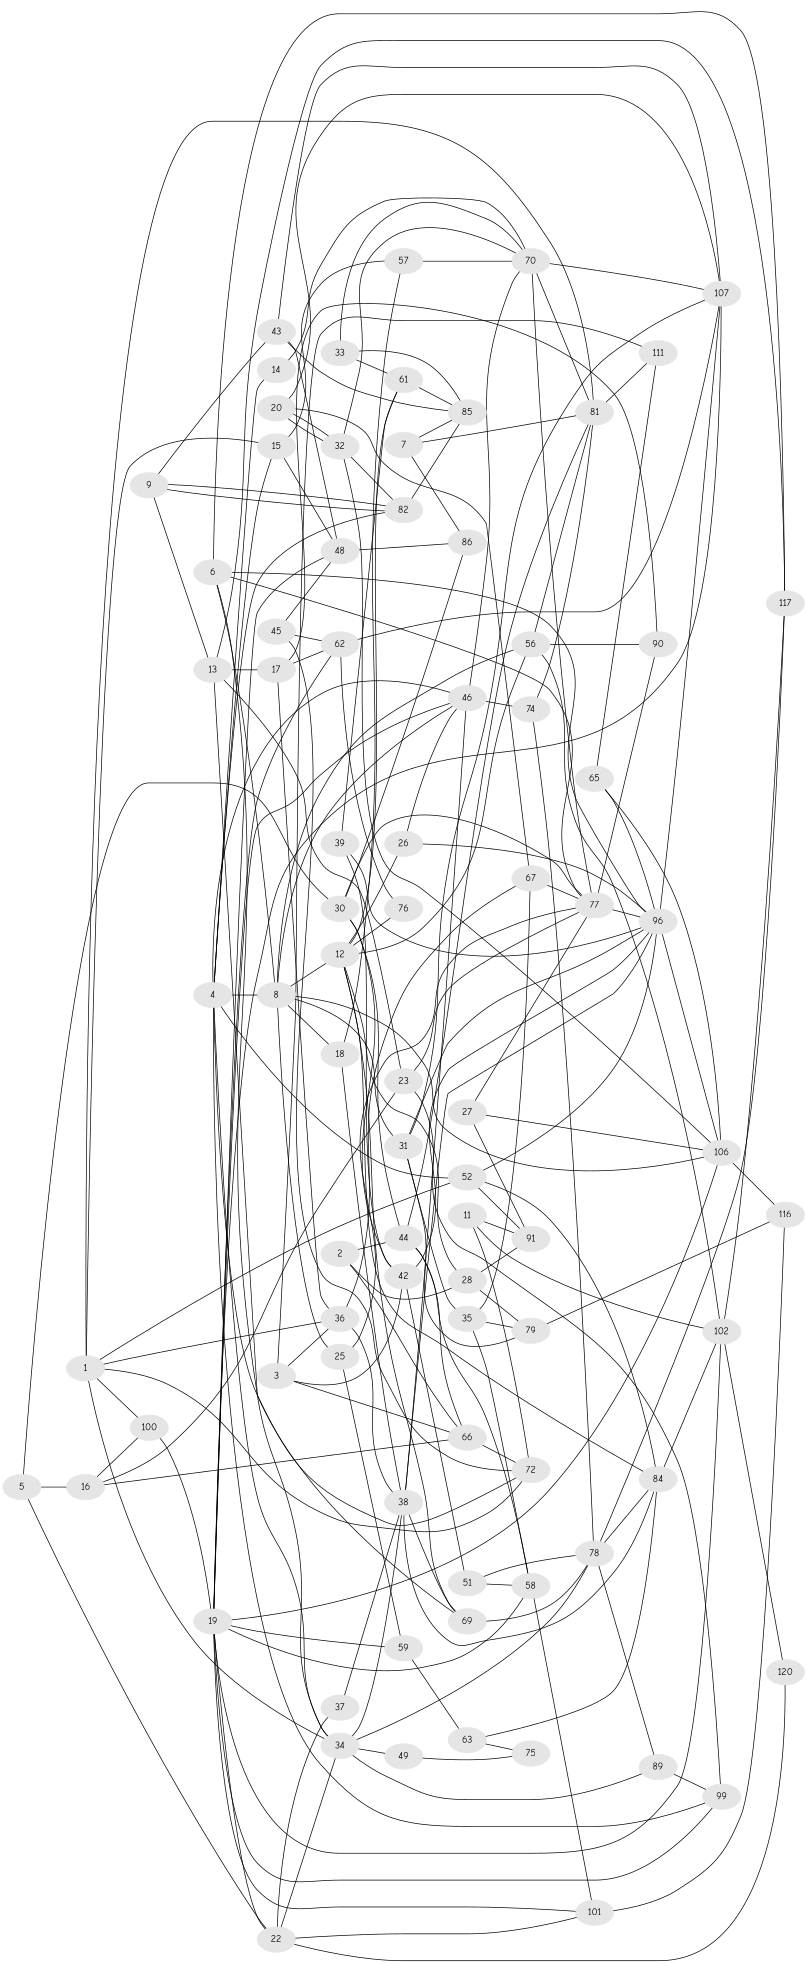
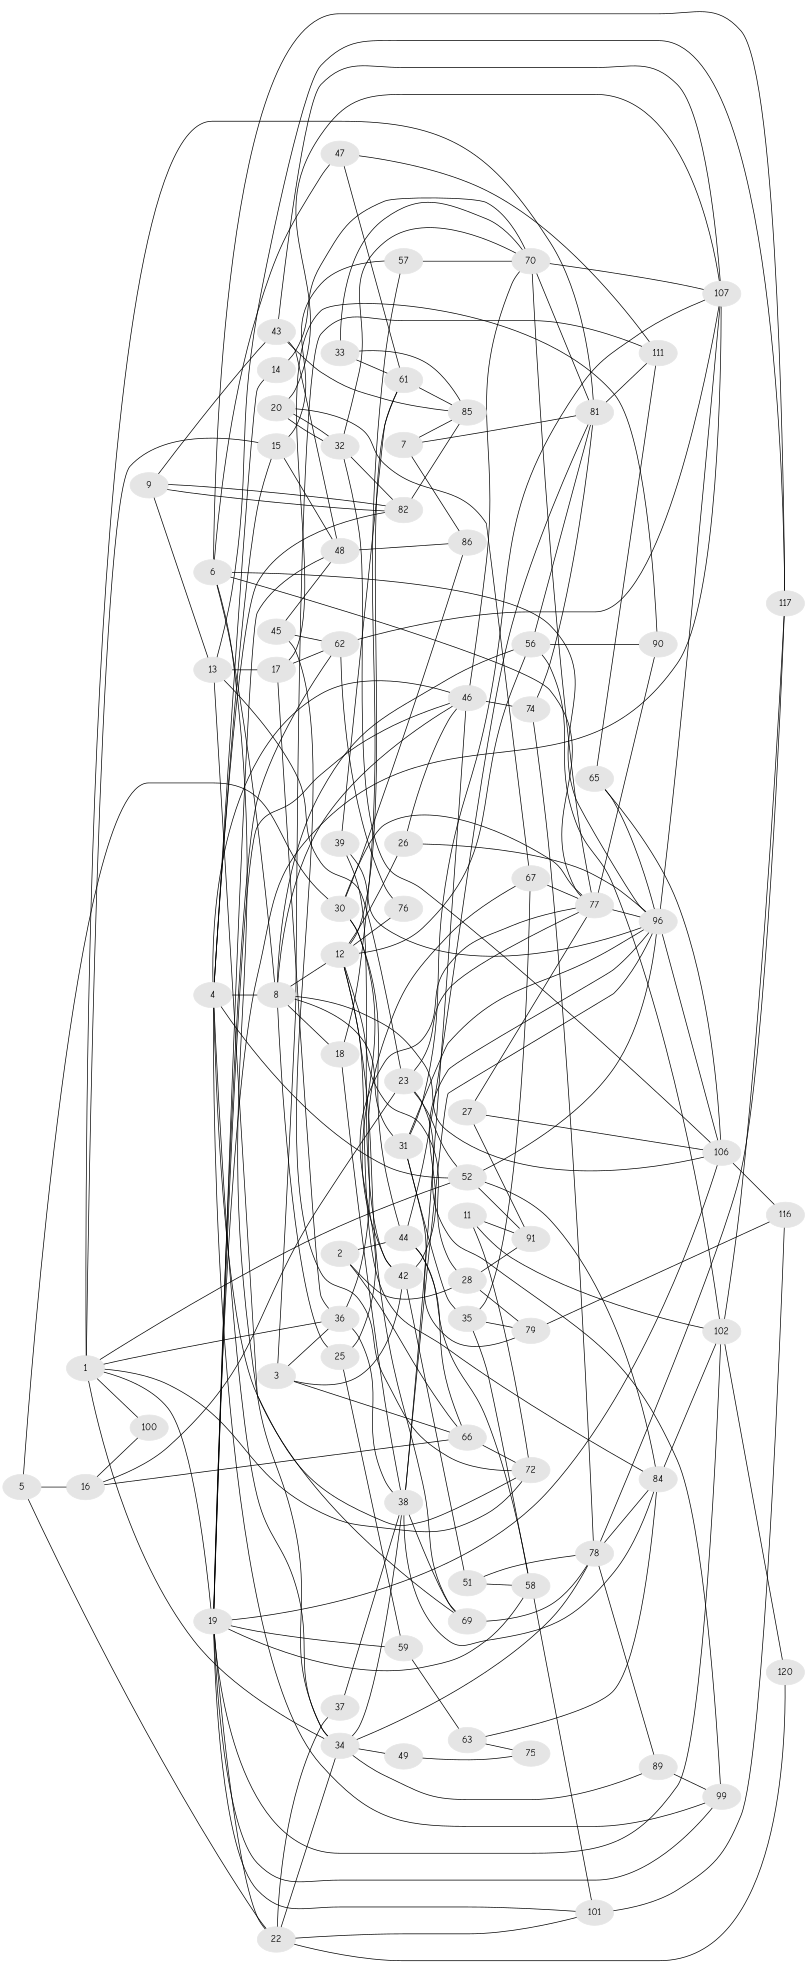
none -> (340, 154)
none -> (445, 1149)
(194, 1521) -> (189, 1463)
